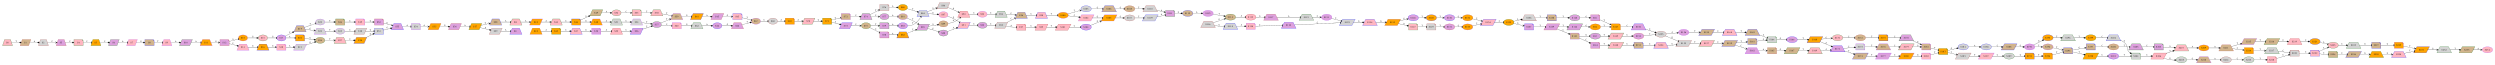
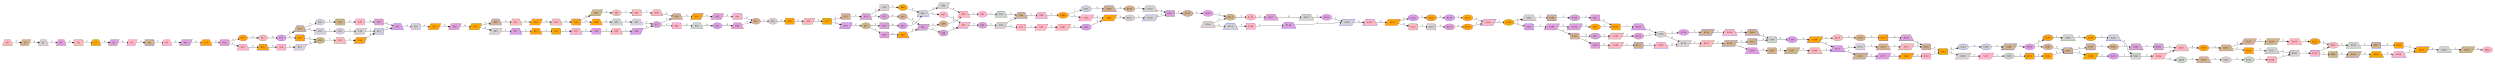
none -> (525, 31)
